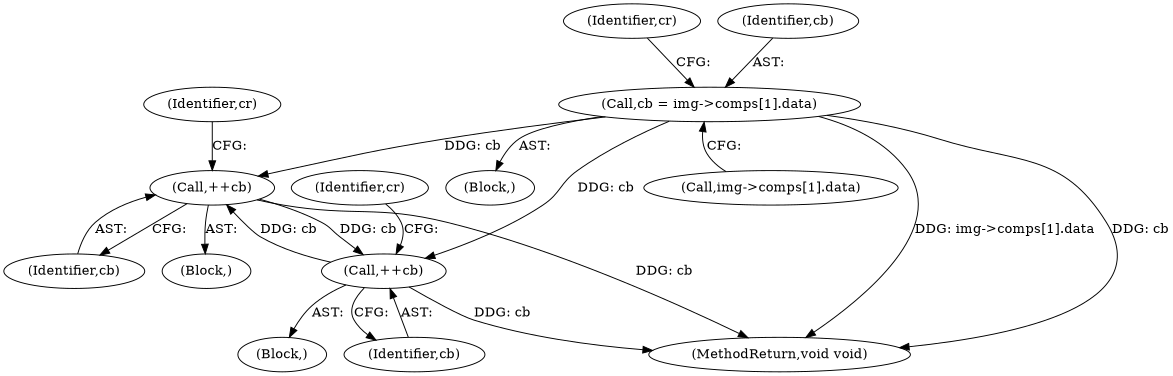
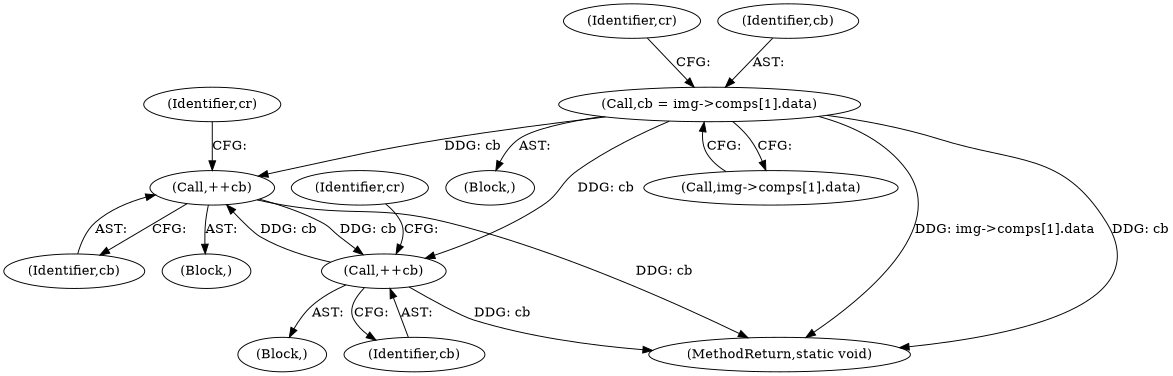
none -> (750, 139)
(780, 355) -> (780, 355)
